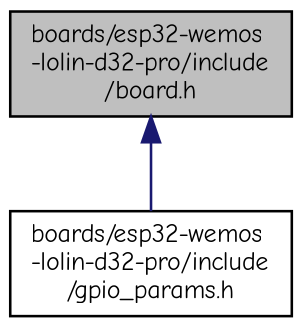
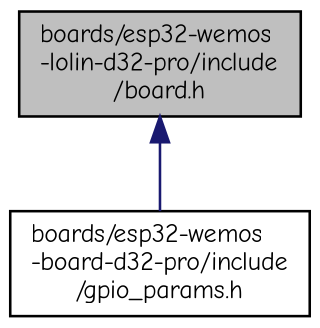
(151, 264) -> (160, 264)
